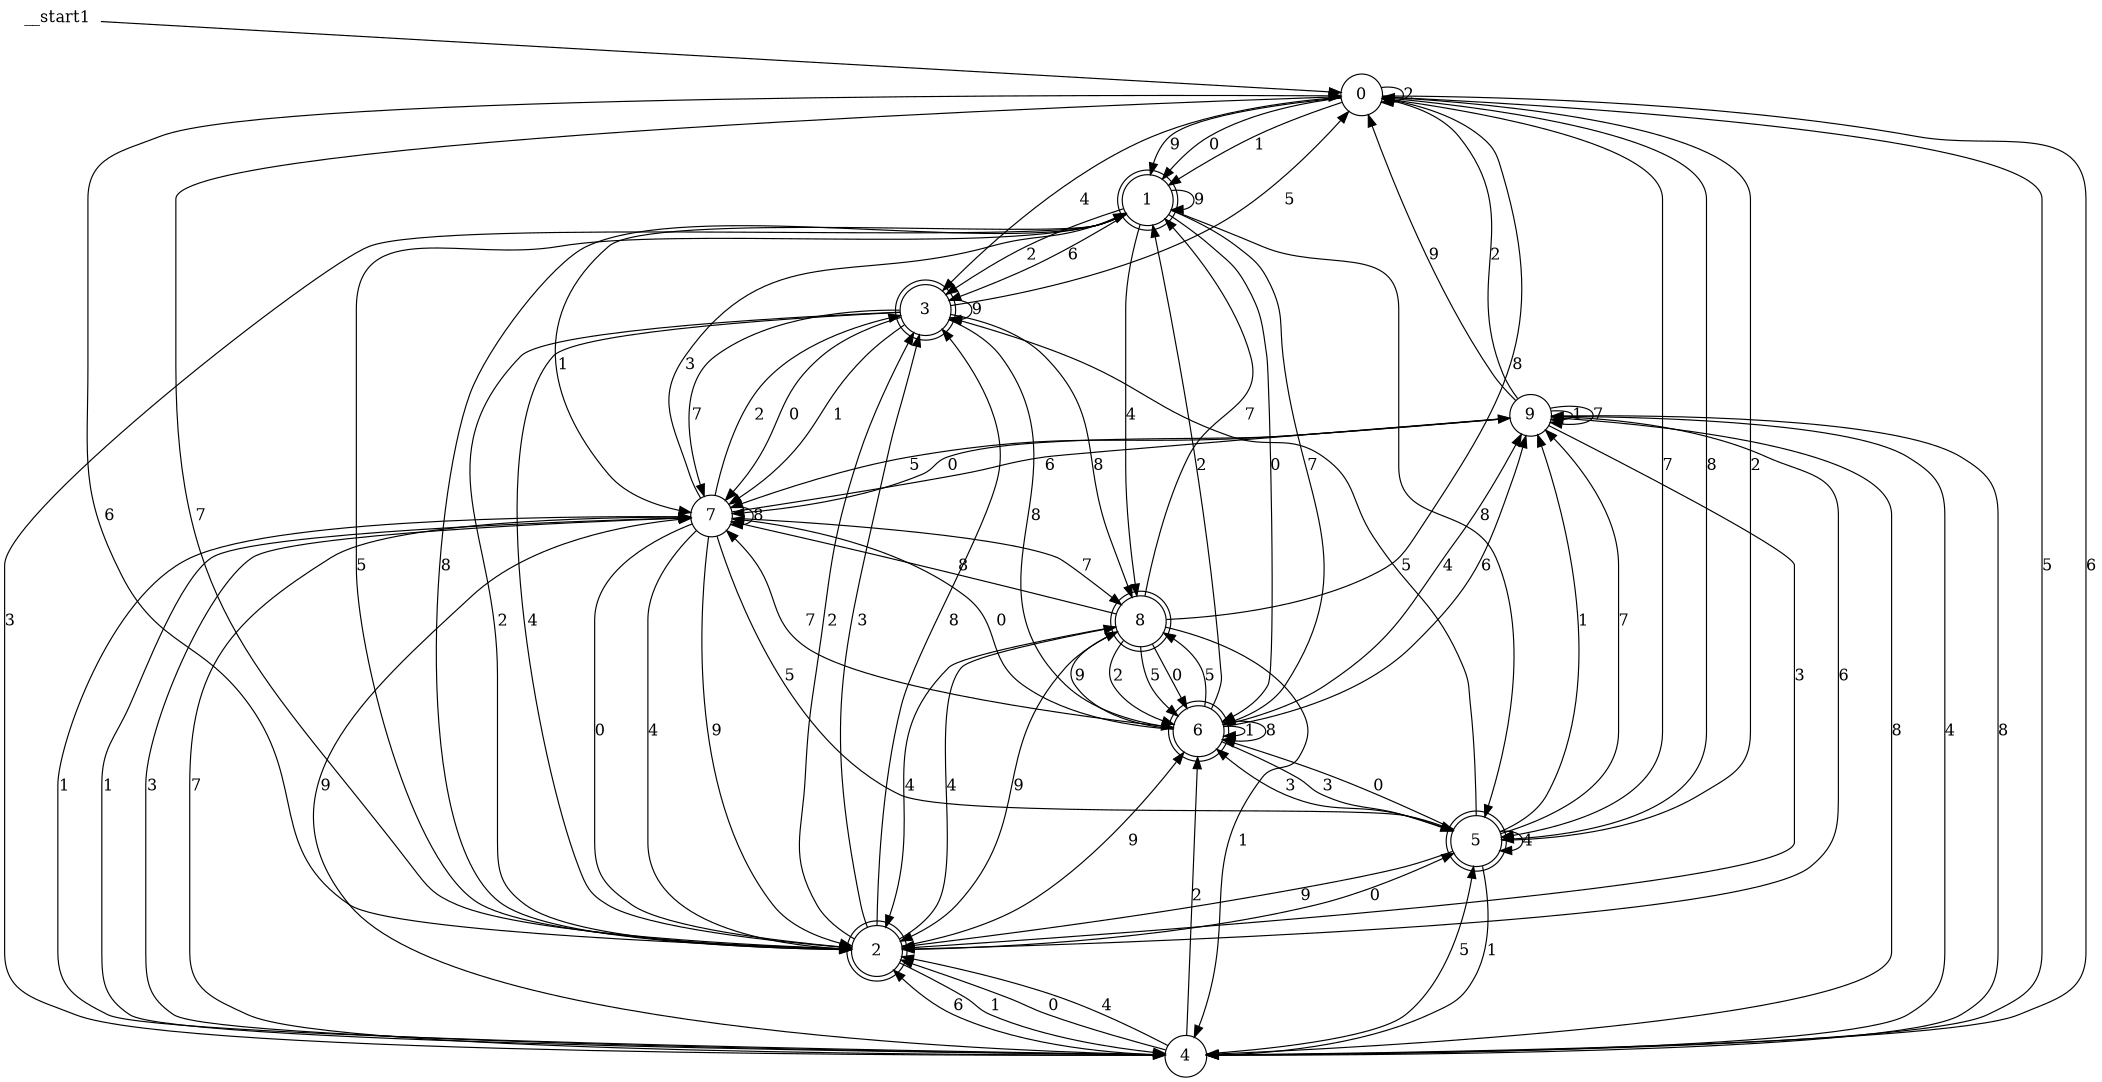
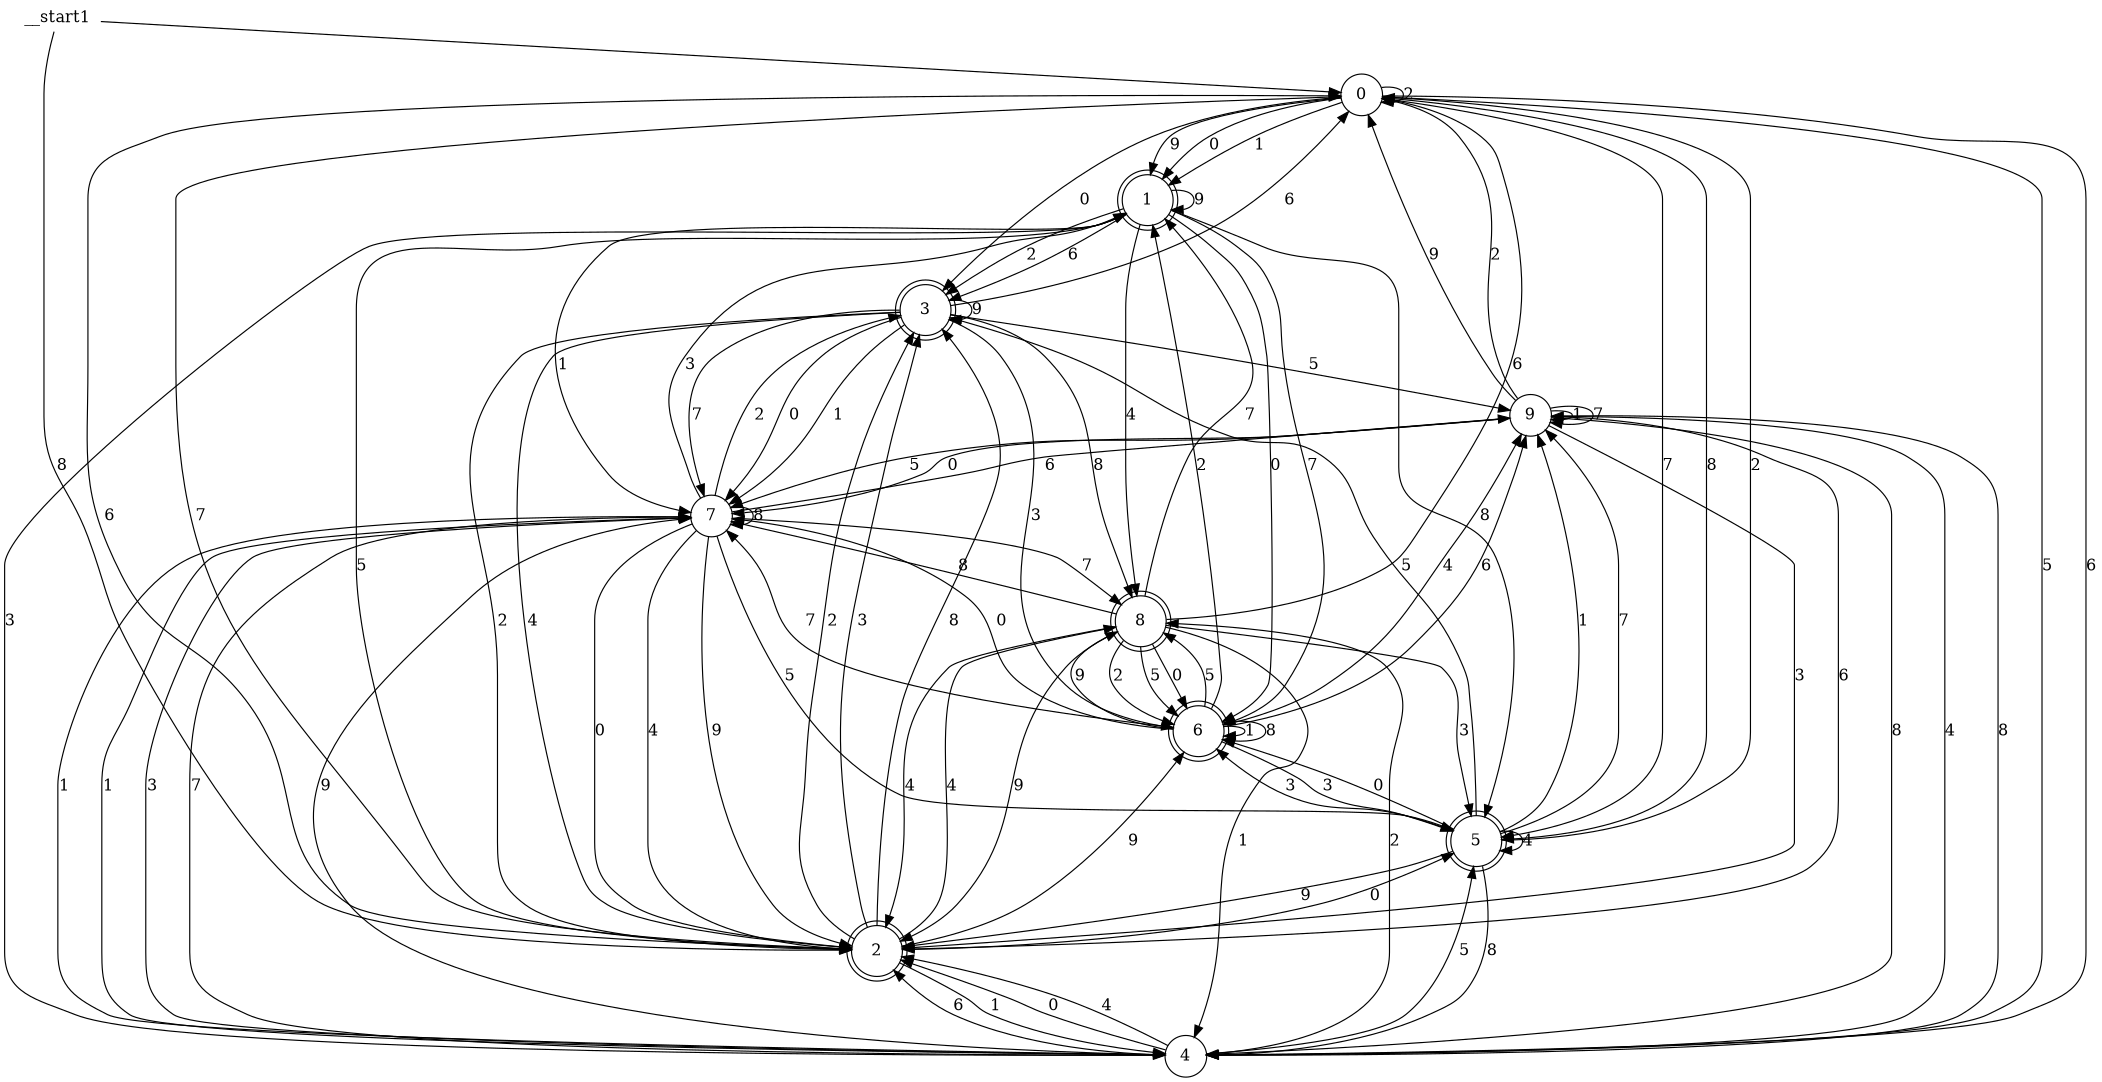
(1085, 200) -> (1085, 200)
(1290, 200) -> (1290, 200)
none -> (1225, 359)
(1518, 365) -> (1518, 365)
(454, 460) -> (183, 739)
(1037, 516) -> (1037, 516)
none -> (1385, 655)
(1192, 895) -> (1389, 831)
(1492, 951) -> (1492, 951)
